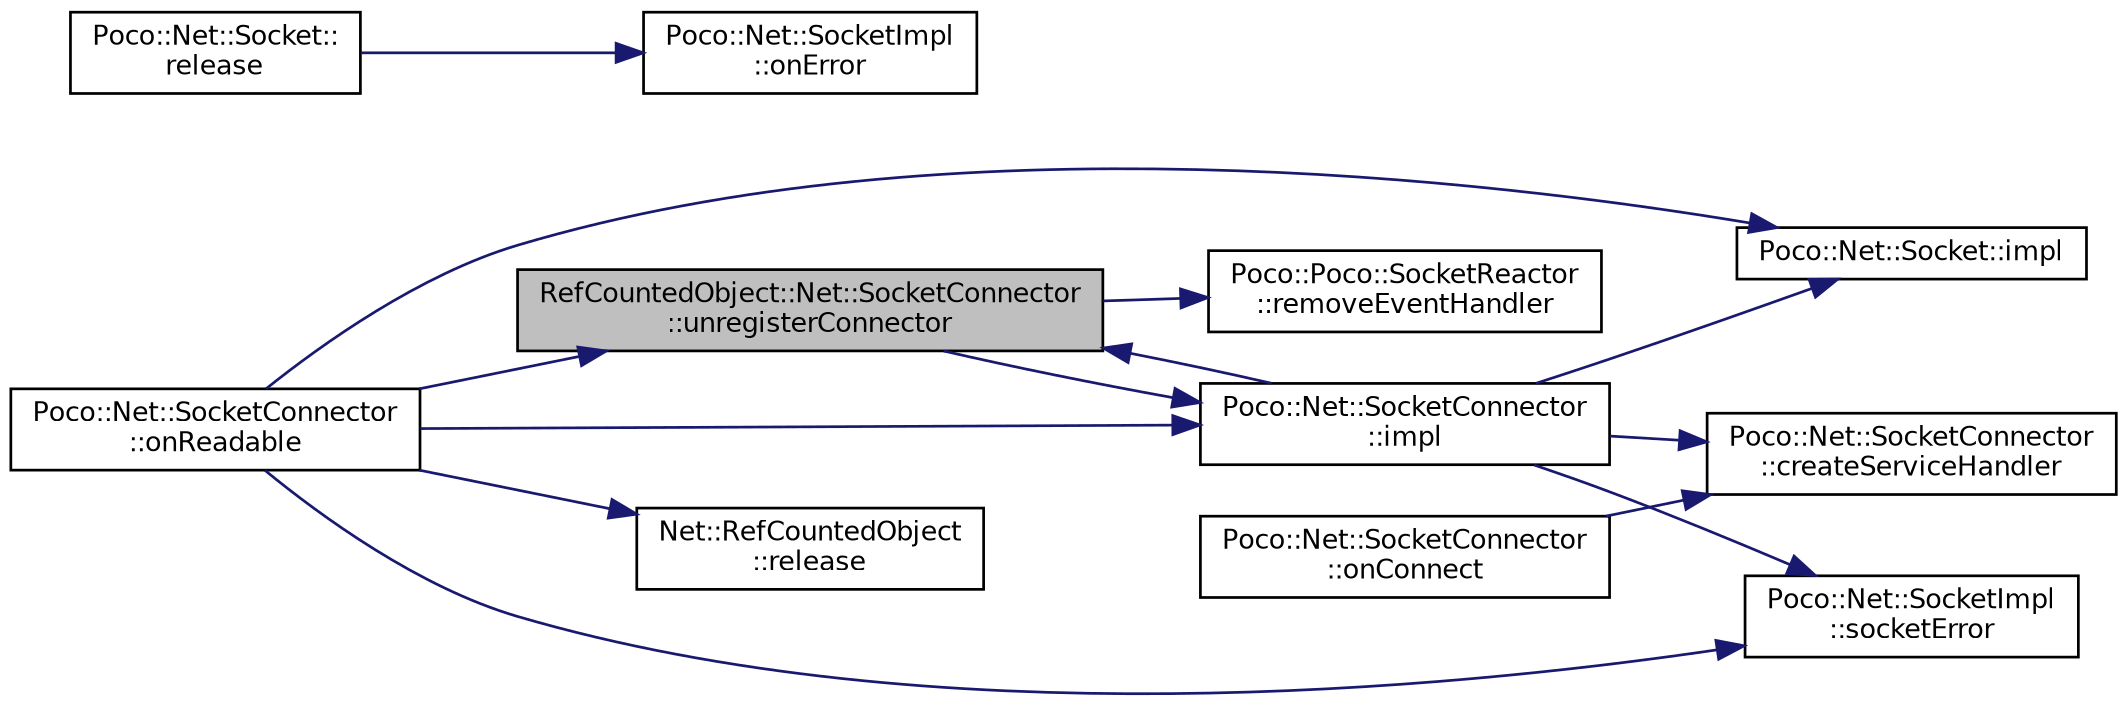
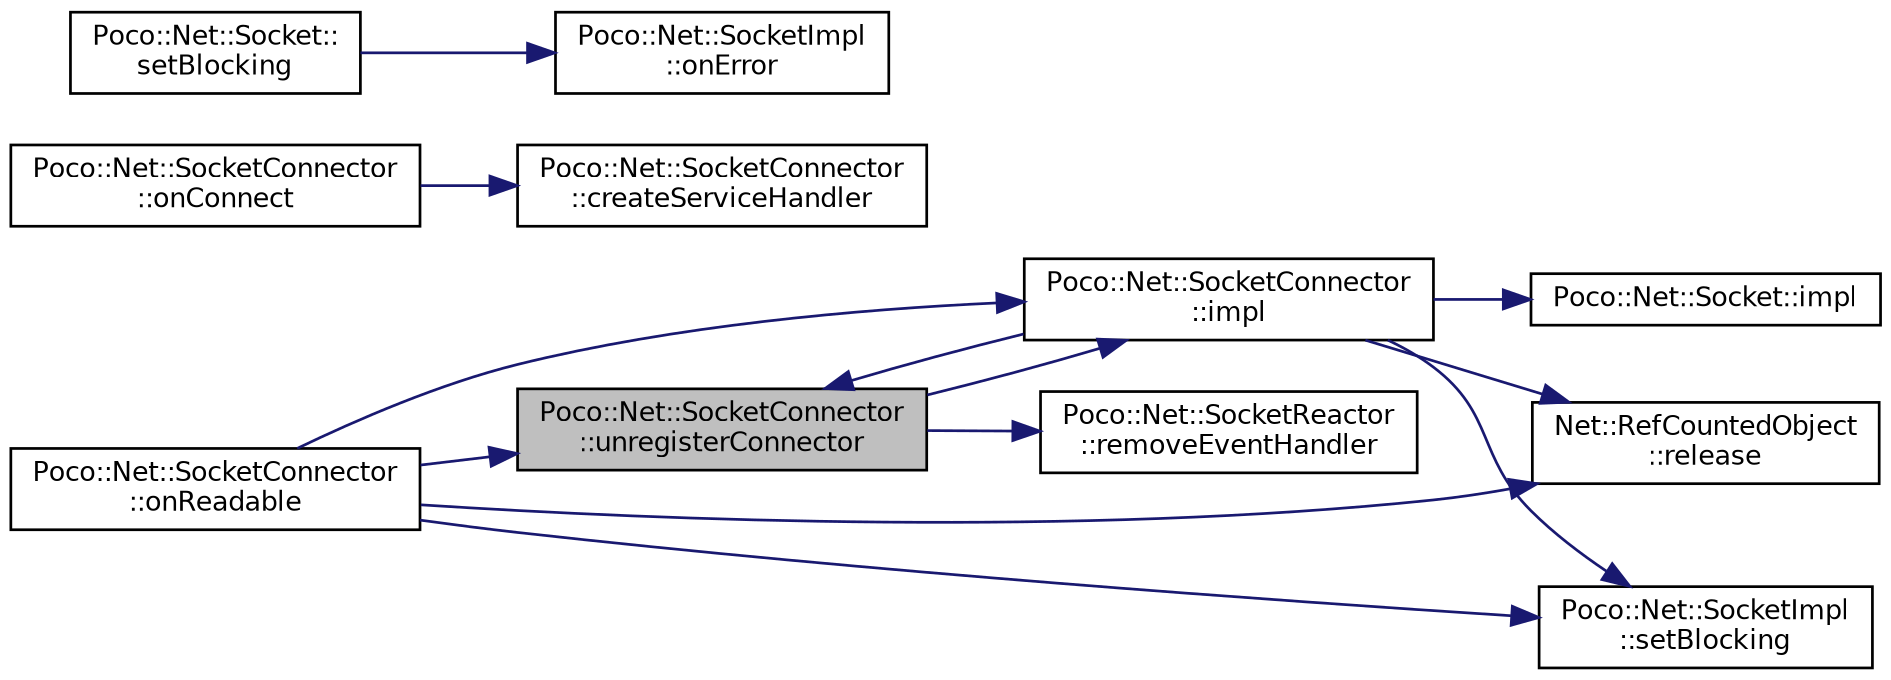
(215, 53) -> (215, 53)
(986, 173) -> none
(1405, 291) -> (1229, 432)
(810, 310) -> (722, 429)
(1644, 438) -> (1463, 370)
(1912, 616) -> (1706, 627)
